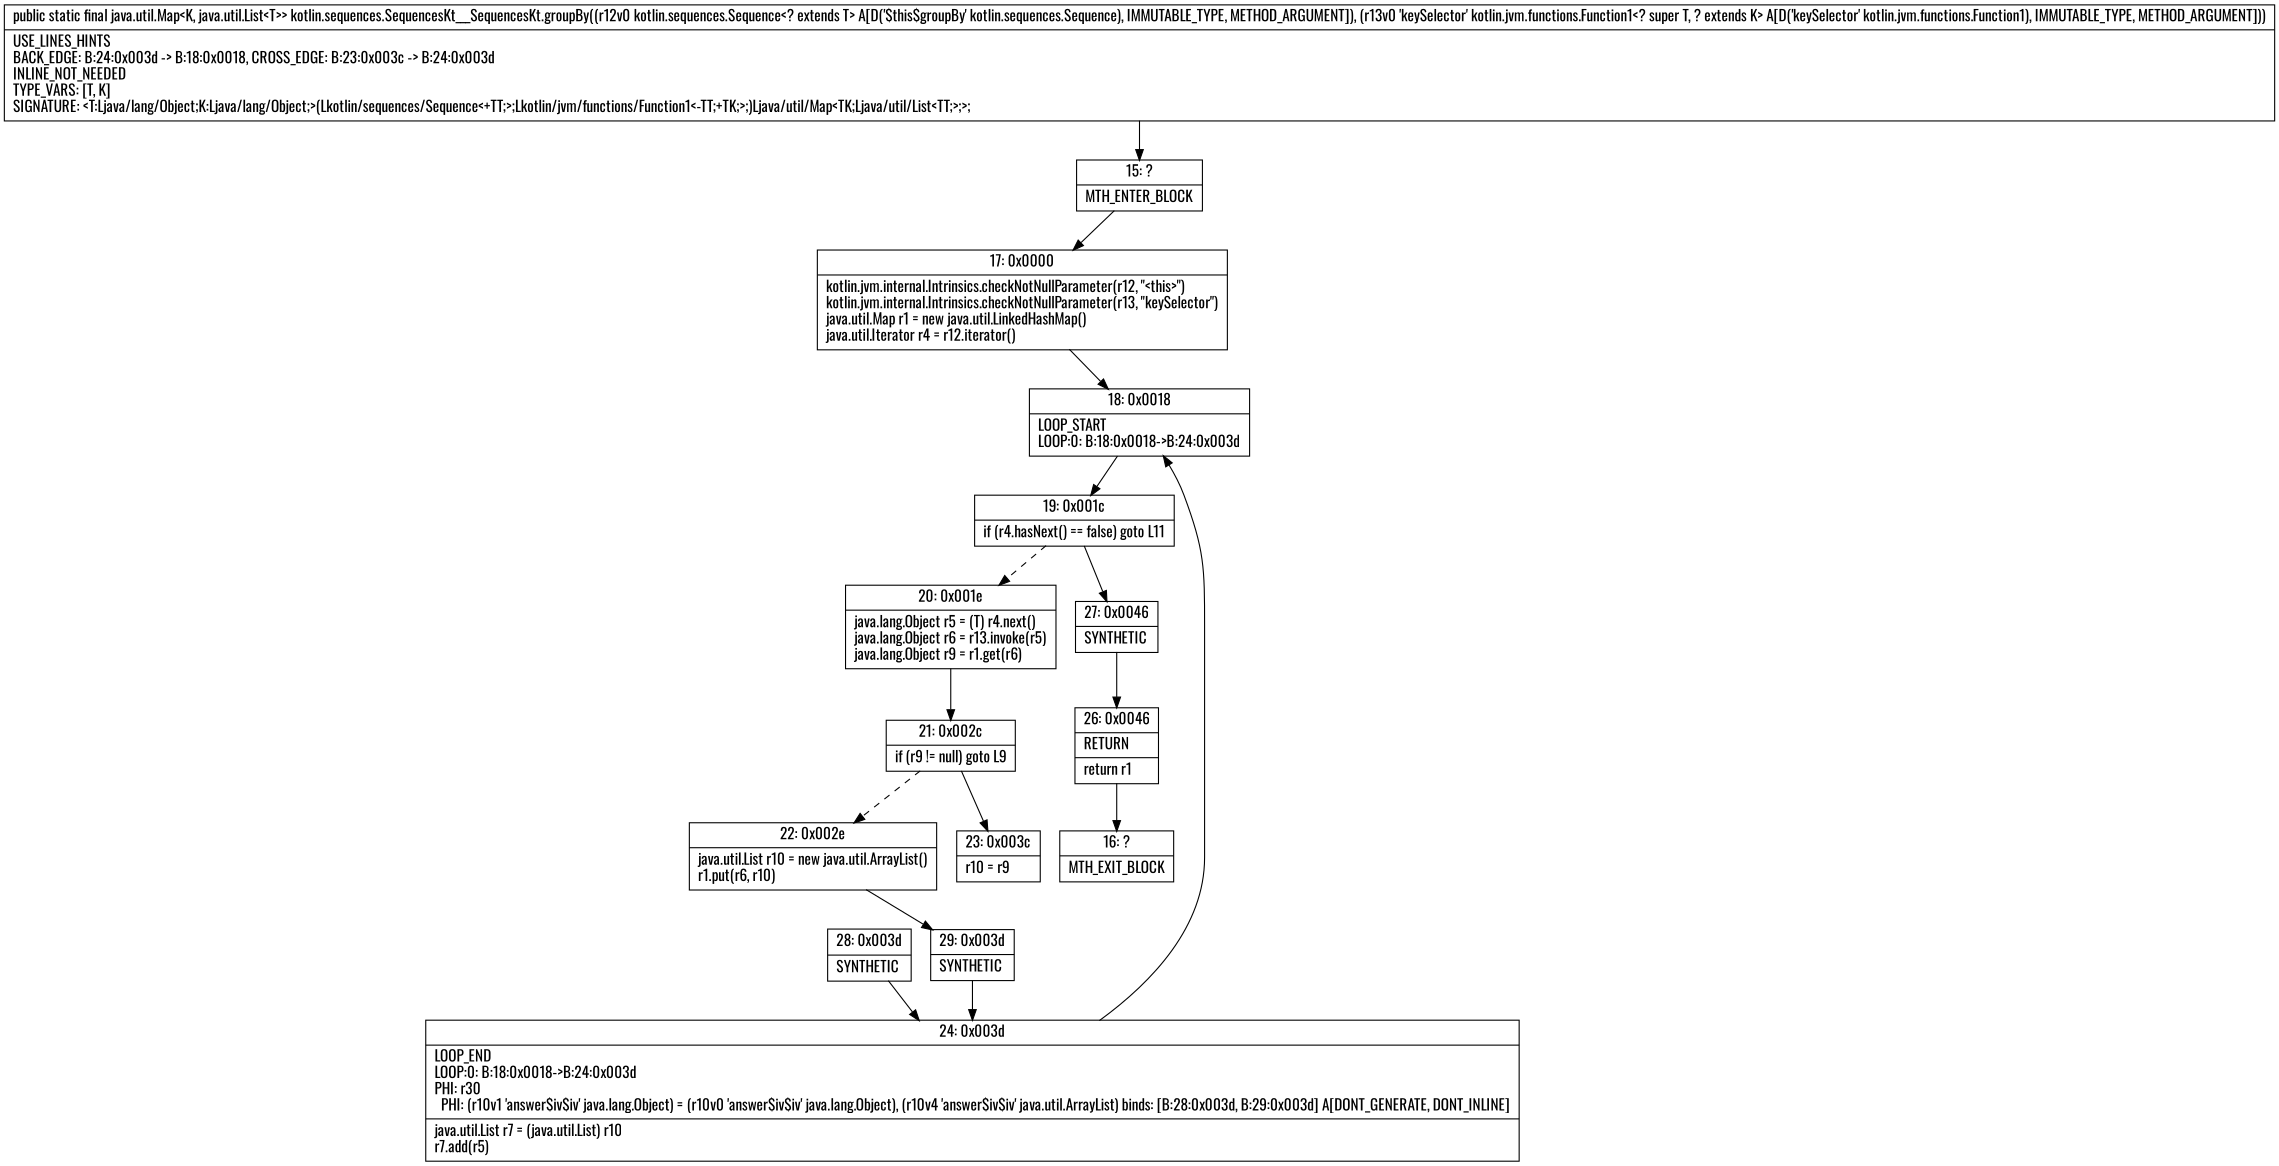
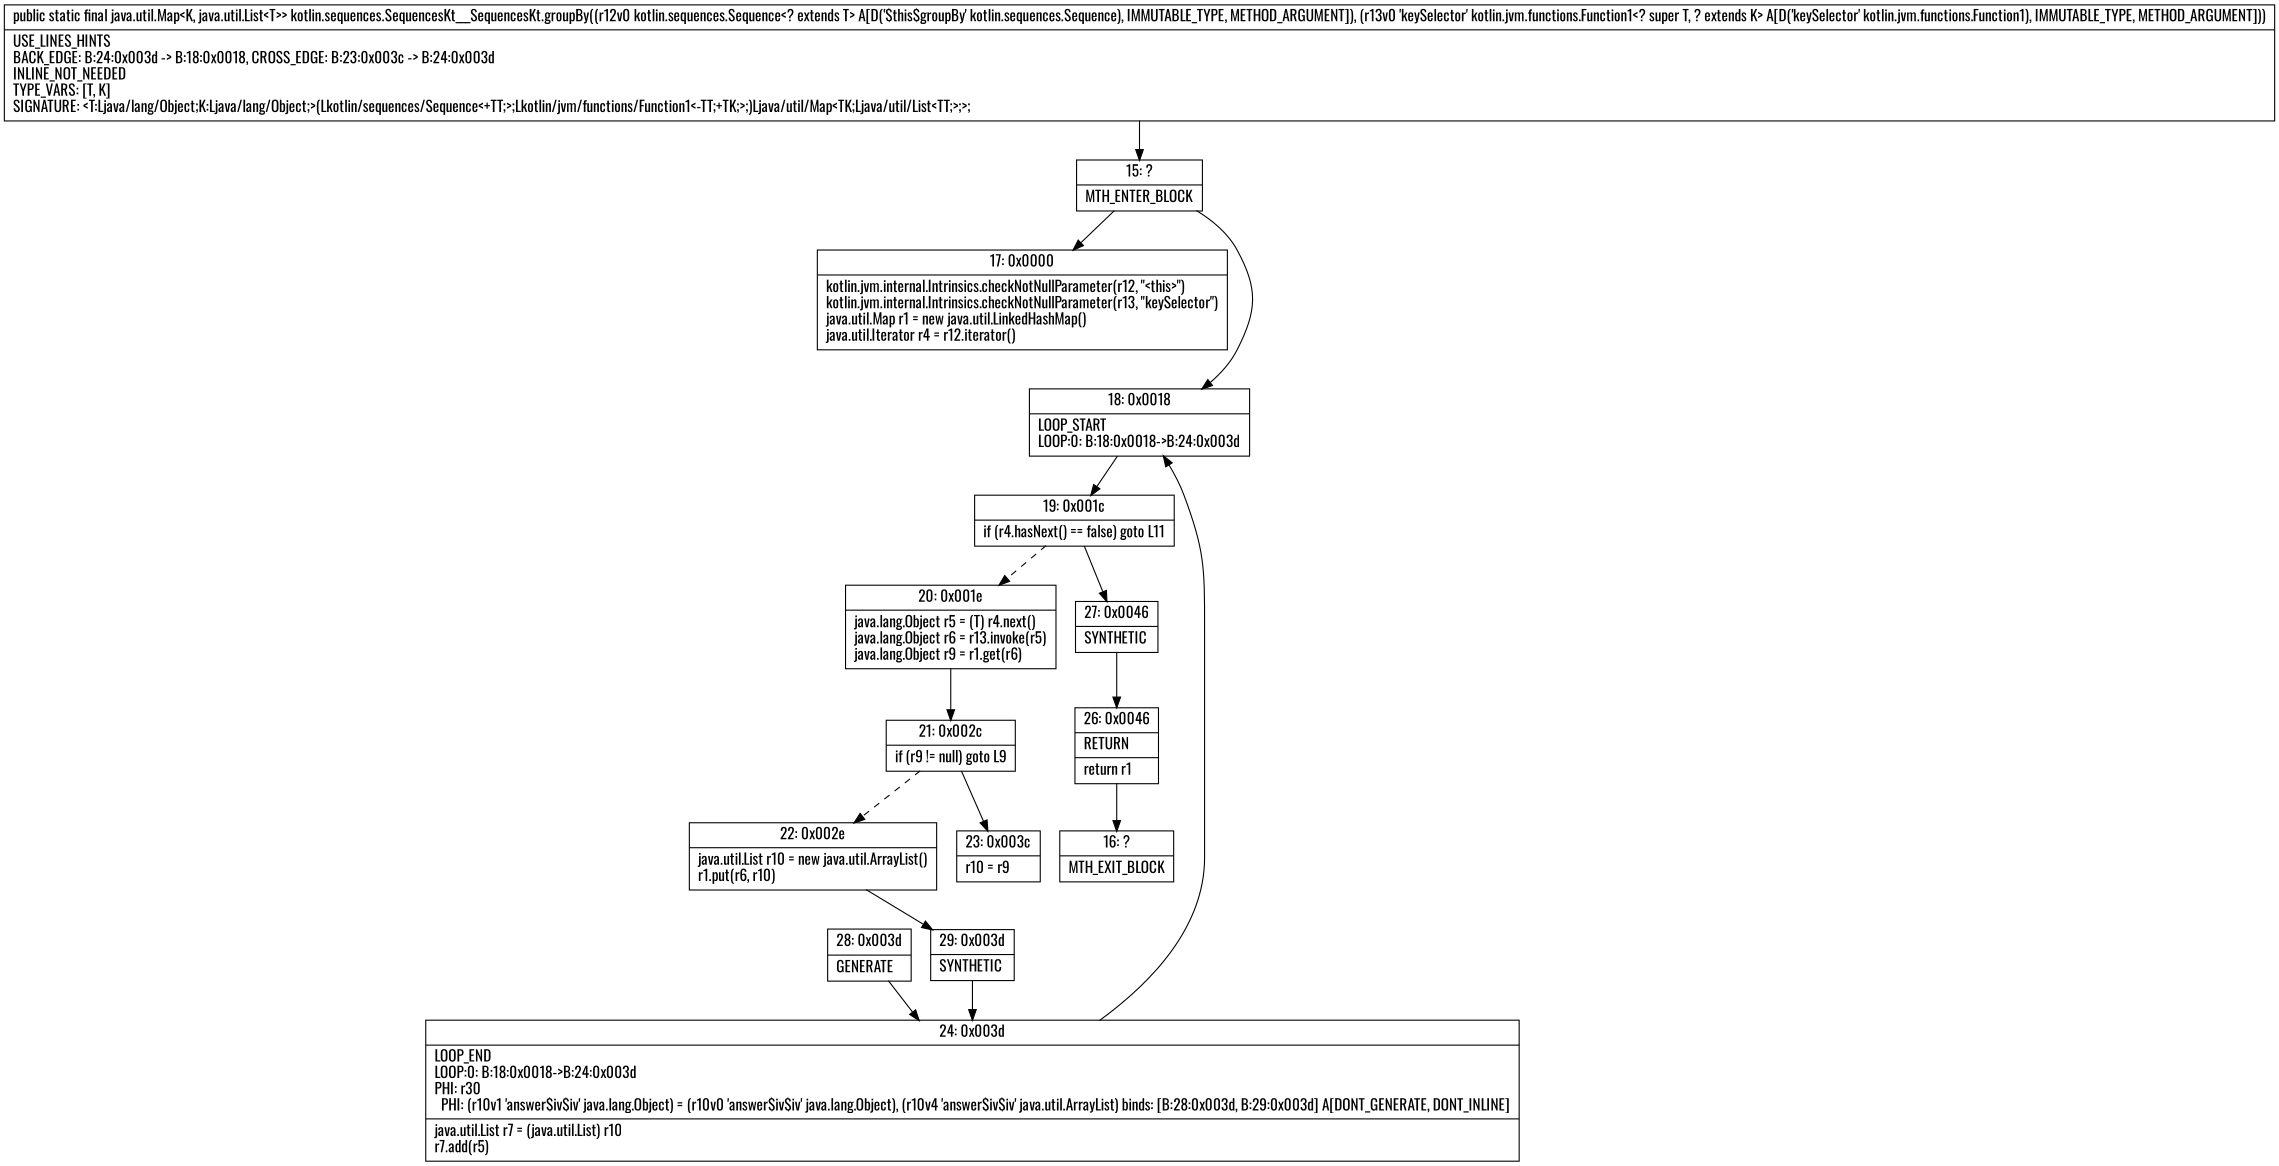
(1085, 365) -> (1252, 293)
(868, 968) -> (865, 968)
